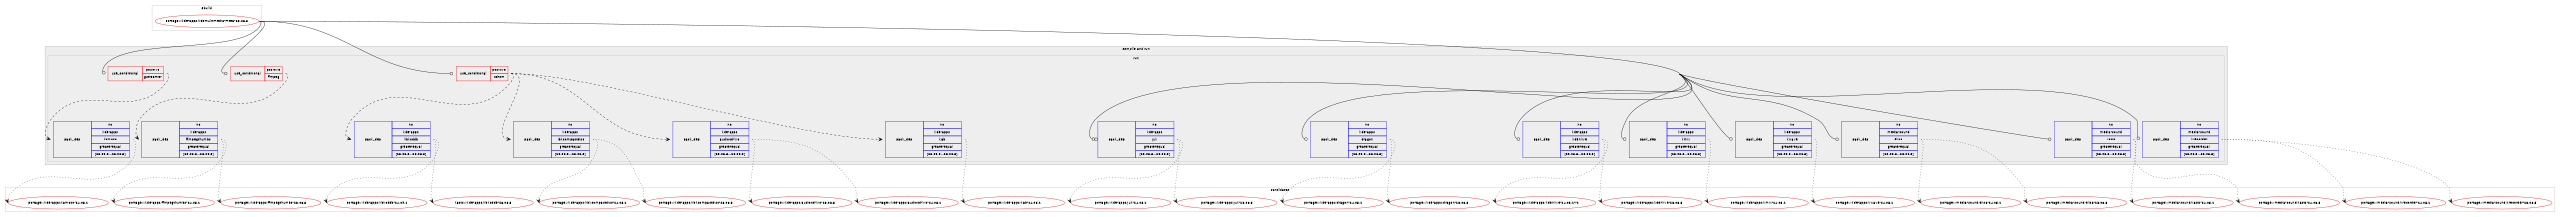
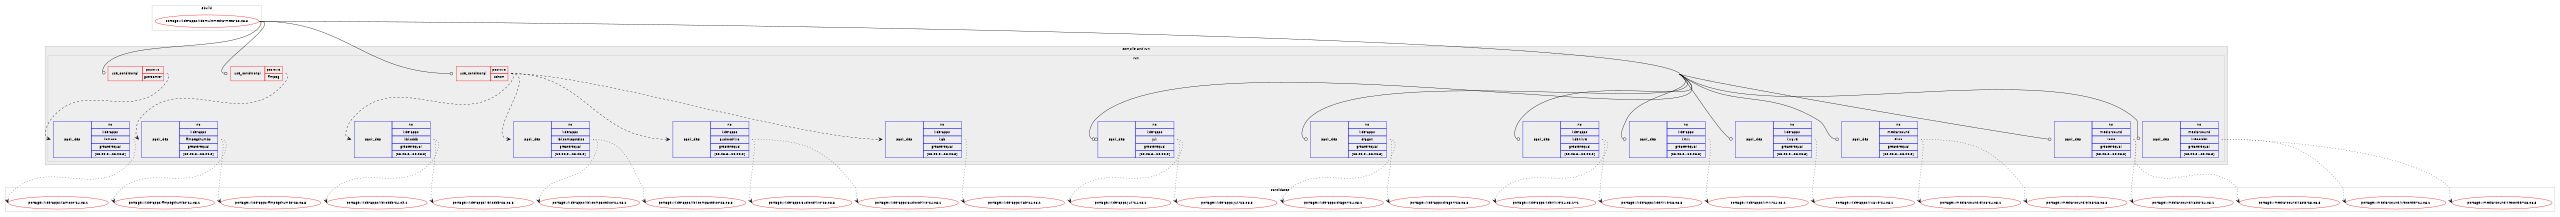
(483, 203) -> (483, 203)
(2290, 203) -> (2290, 203)
